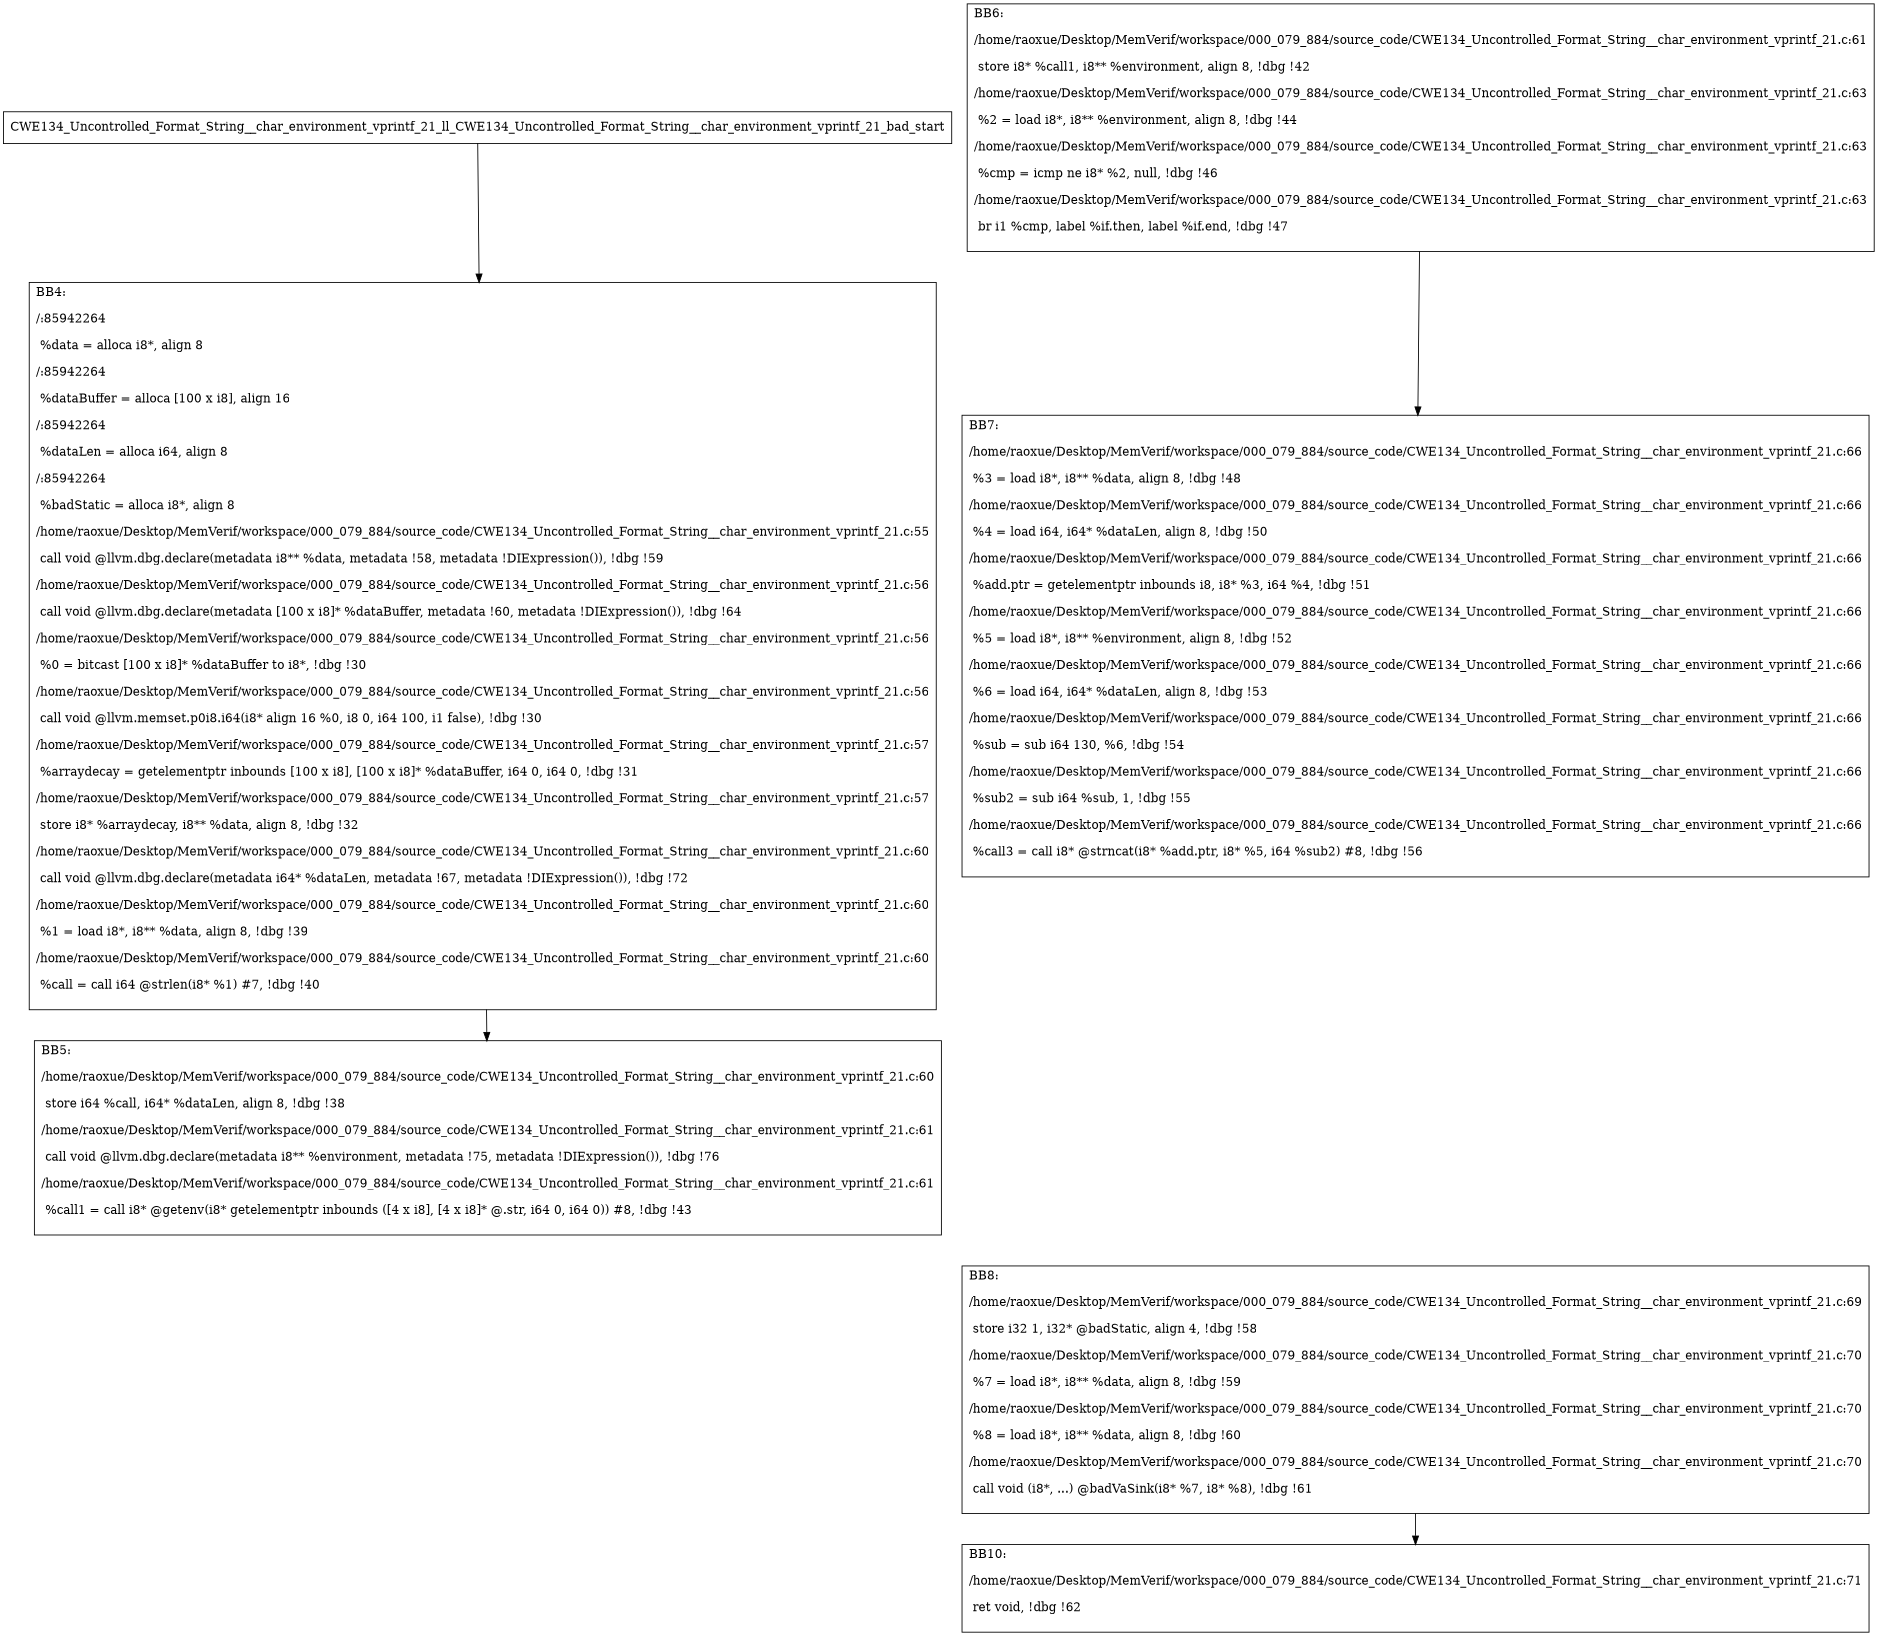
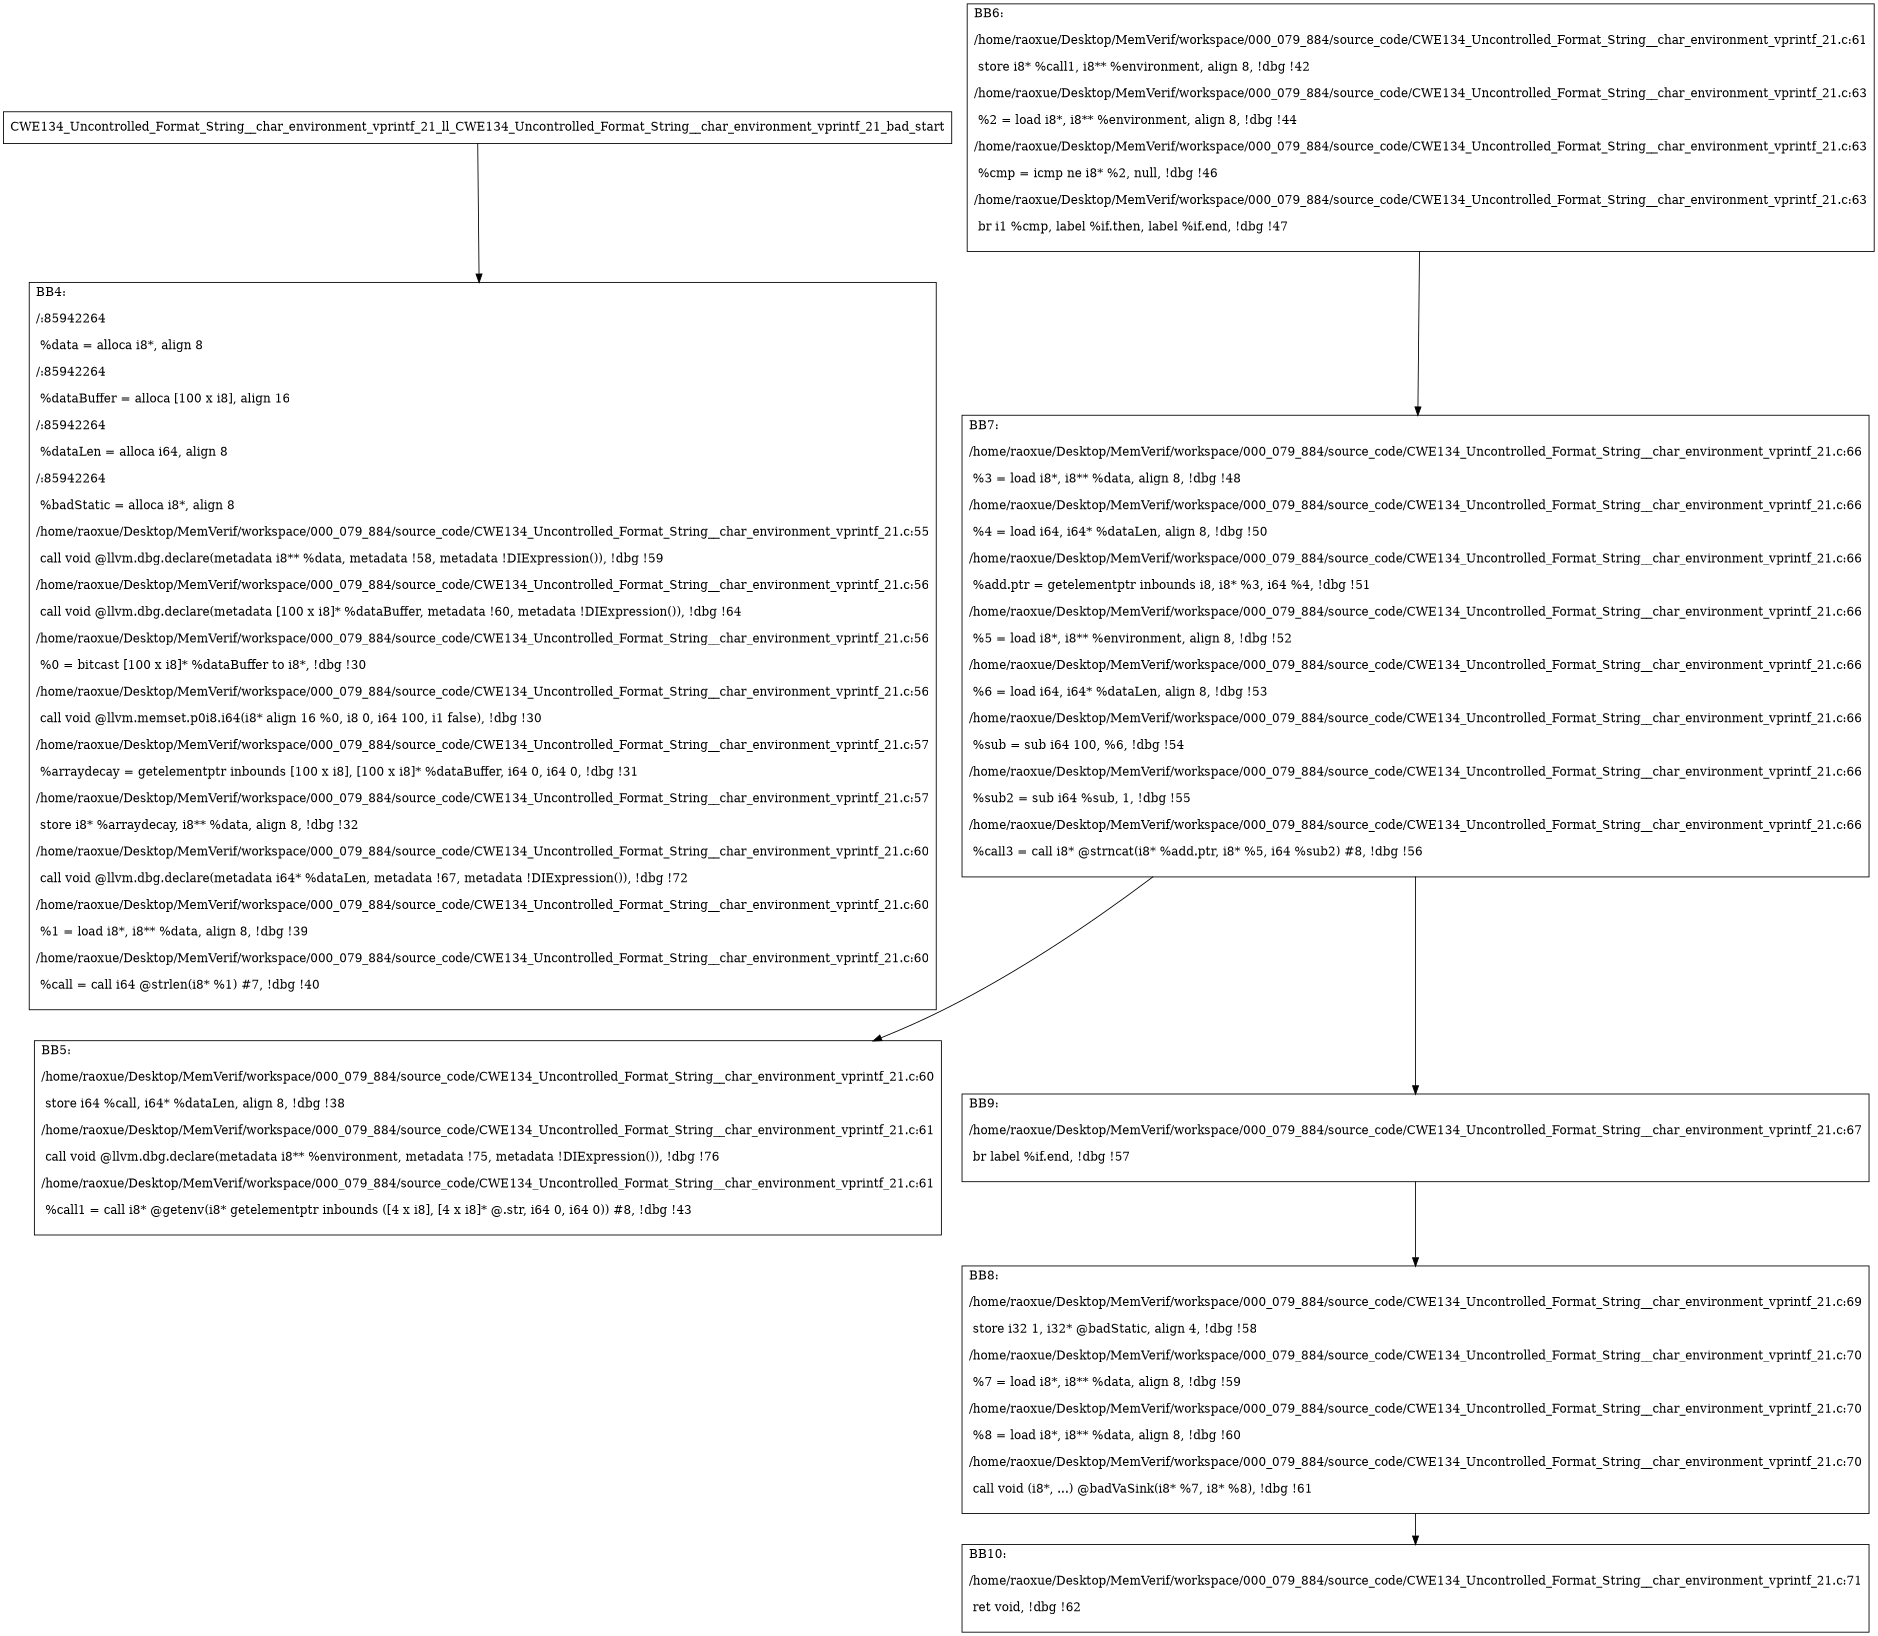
(1077, 745) -> (1077, 745)
(487, 1021) -> (1022, 966)
none -> (1416, 1138)
